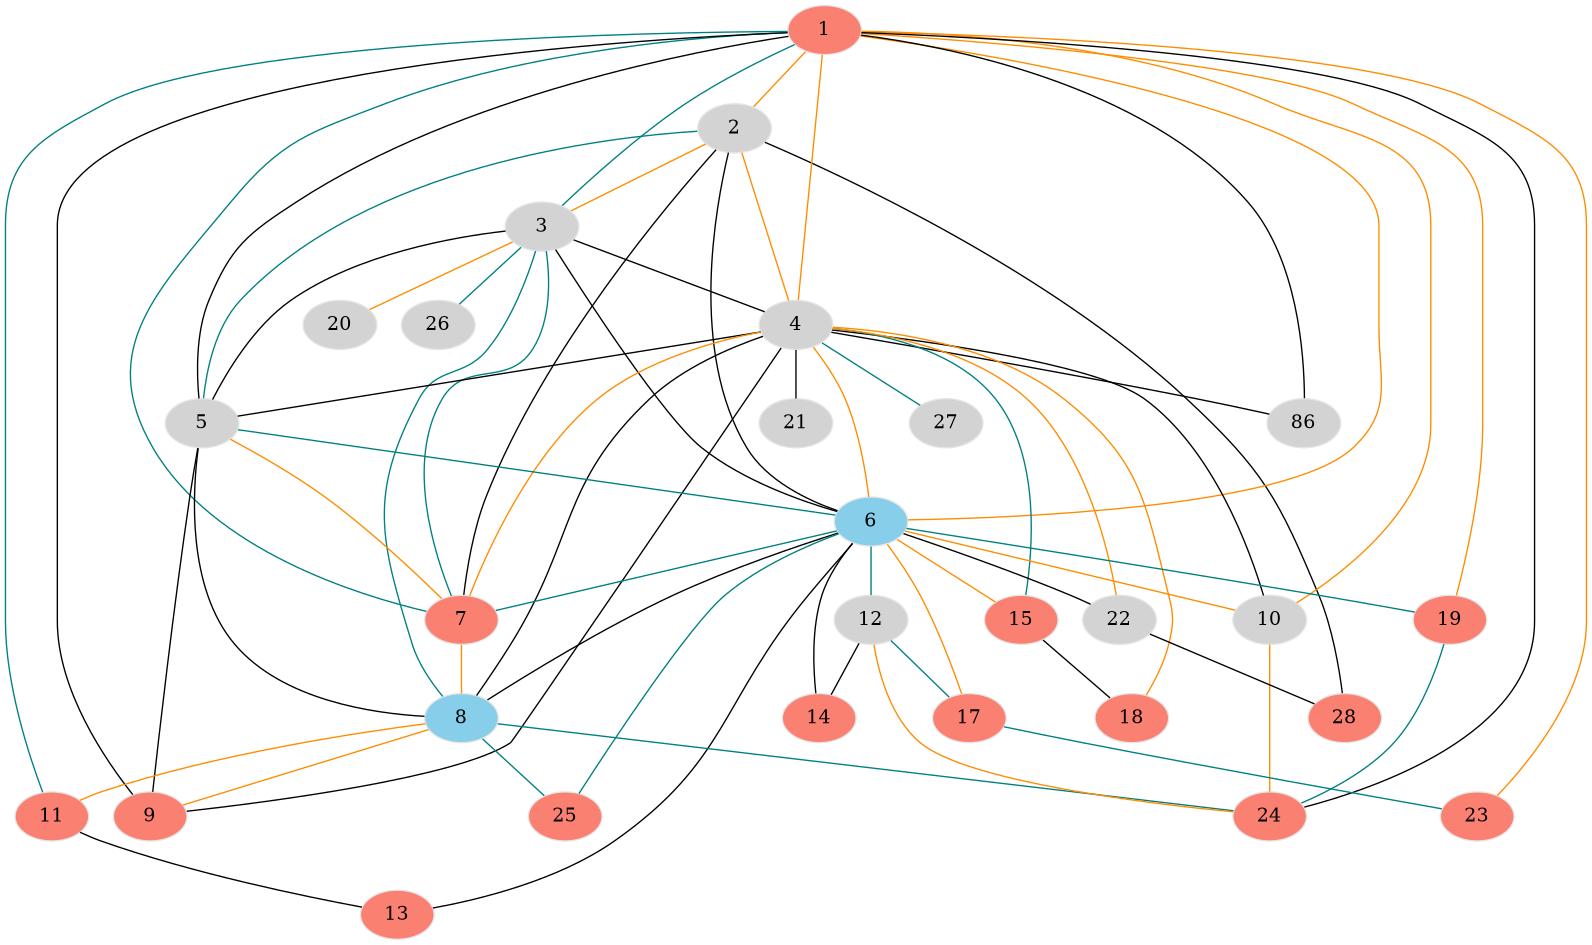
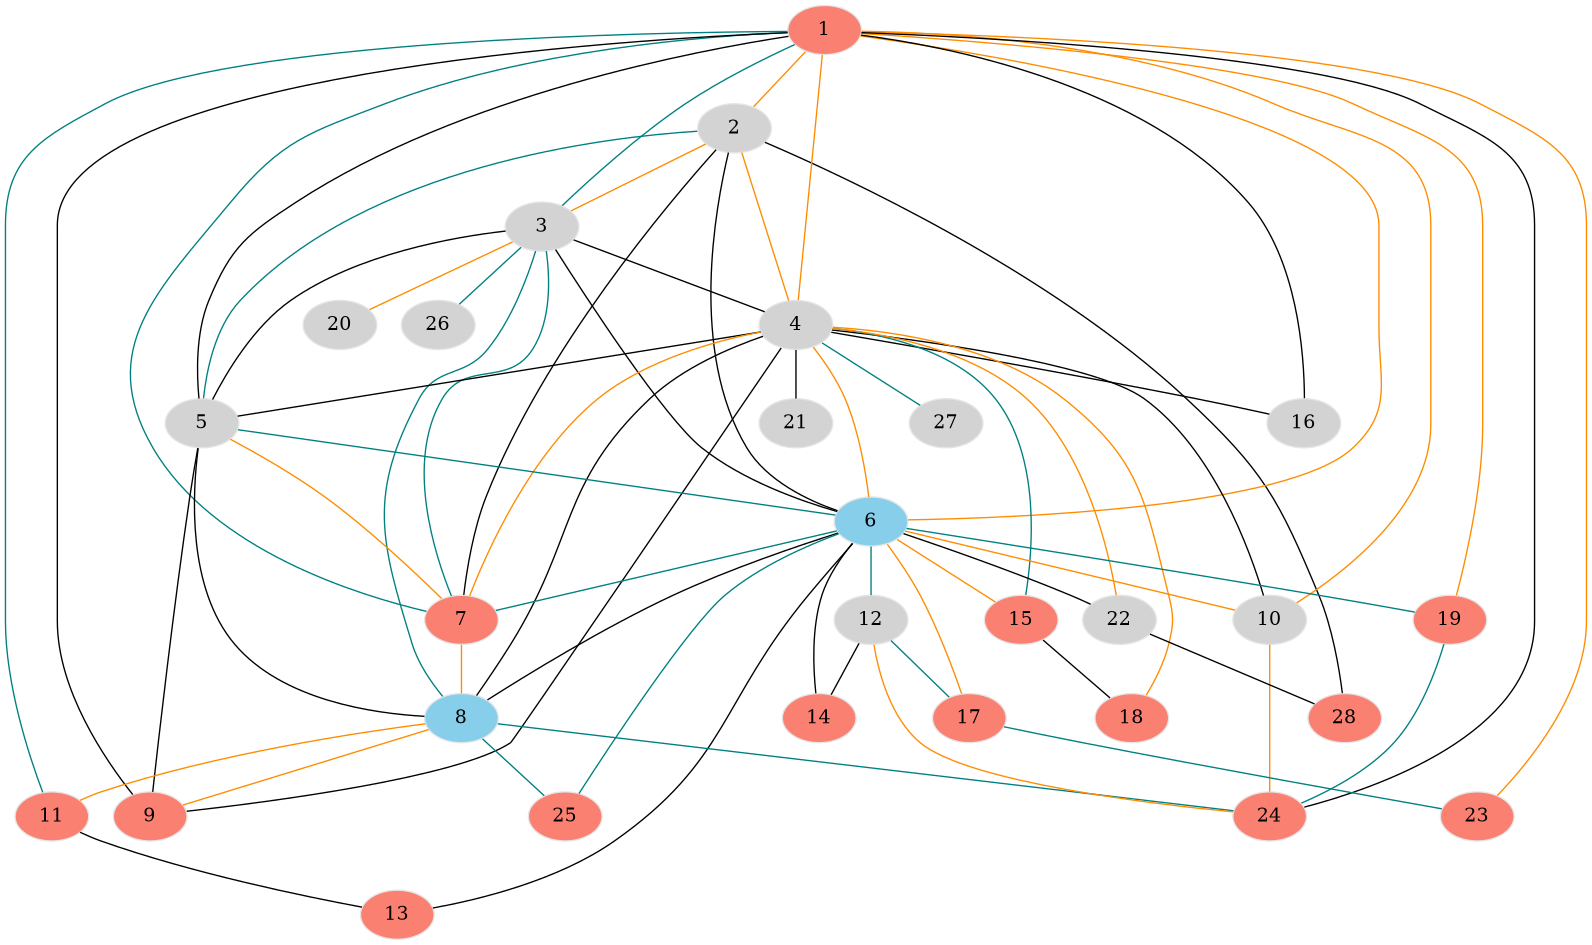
(1304, 423) -> (1304, 423)
